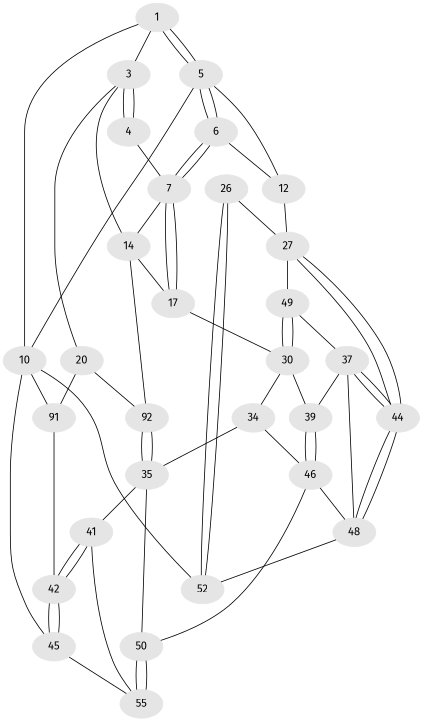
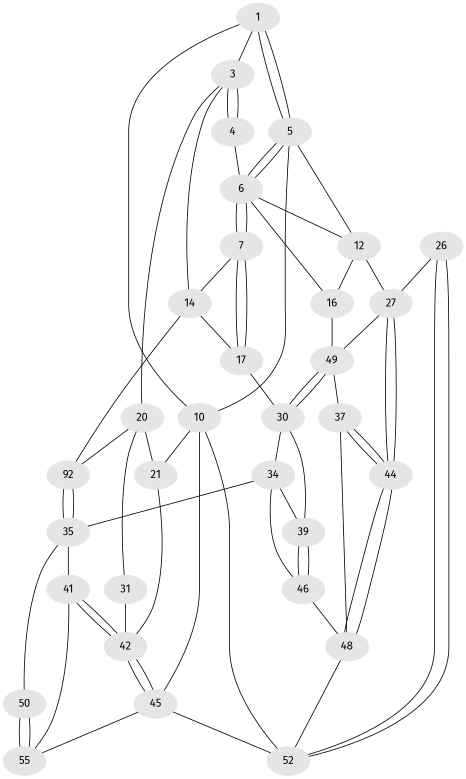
(152, 164) -> (237, 160)
none -> (332, 303)
(329, 389) -> (288, 504)
(54, 418) -> (156, 475)
(251, 583) -> none
none -> (126, 589)
none -> (222, 732)
